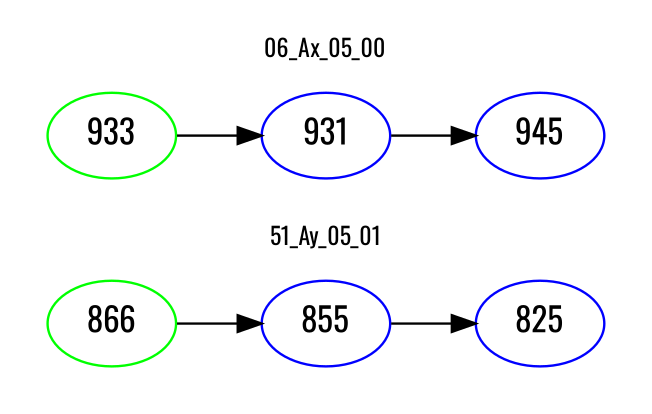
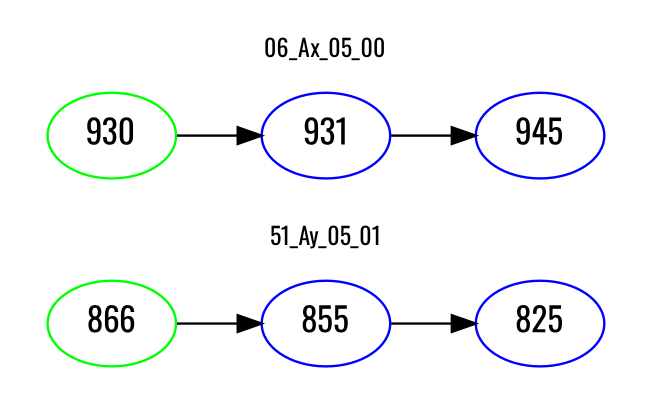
(112, 136) -> (112, 136)
